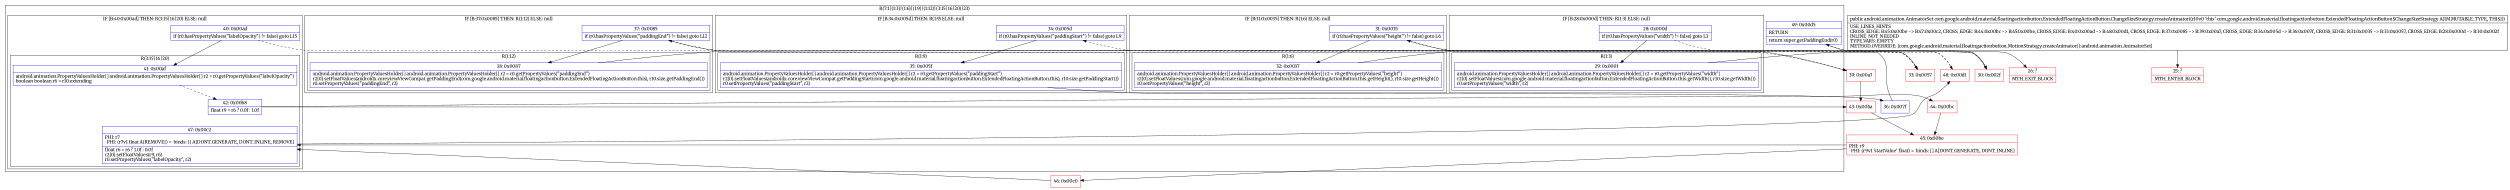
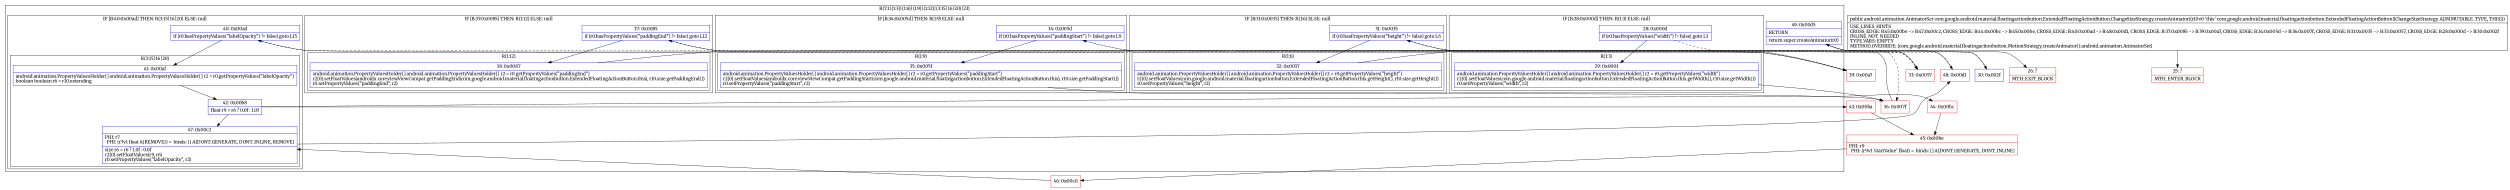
(1803, 40) -> (1804, 40)
none -> (1509, 50)
(1894, 51) -> (1894, 51)
(1807, 54) -> (1819, 90)
(1989, 75) -> (1989, 75)
(1861, 89) -> (1054, 52)
(197, 92) -> (197, 92)
(1895, 107) -> (1895, 107)
(1073, 145) -> (224, 119)
(129, 150) -> (128, 150)
